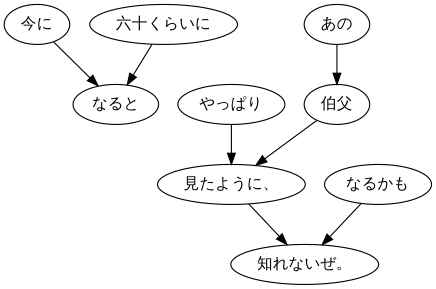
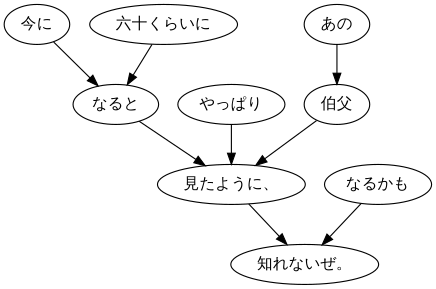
none -> (168, 140)
